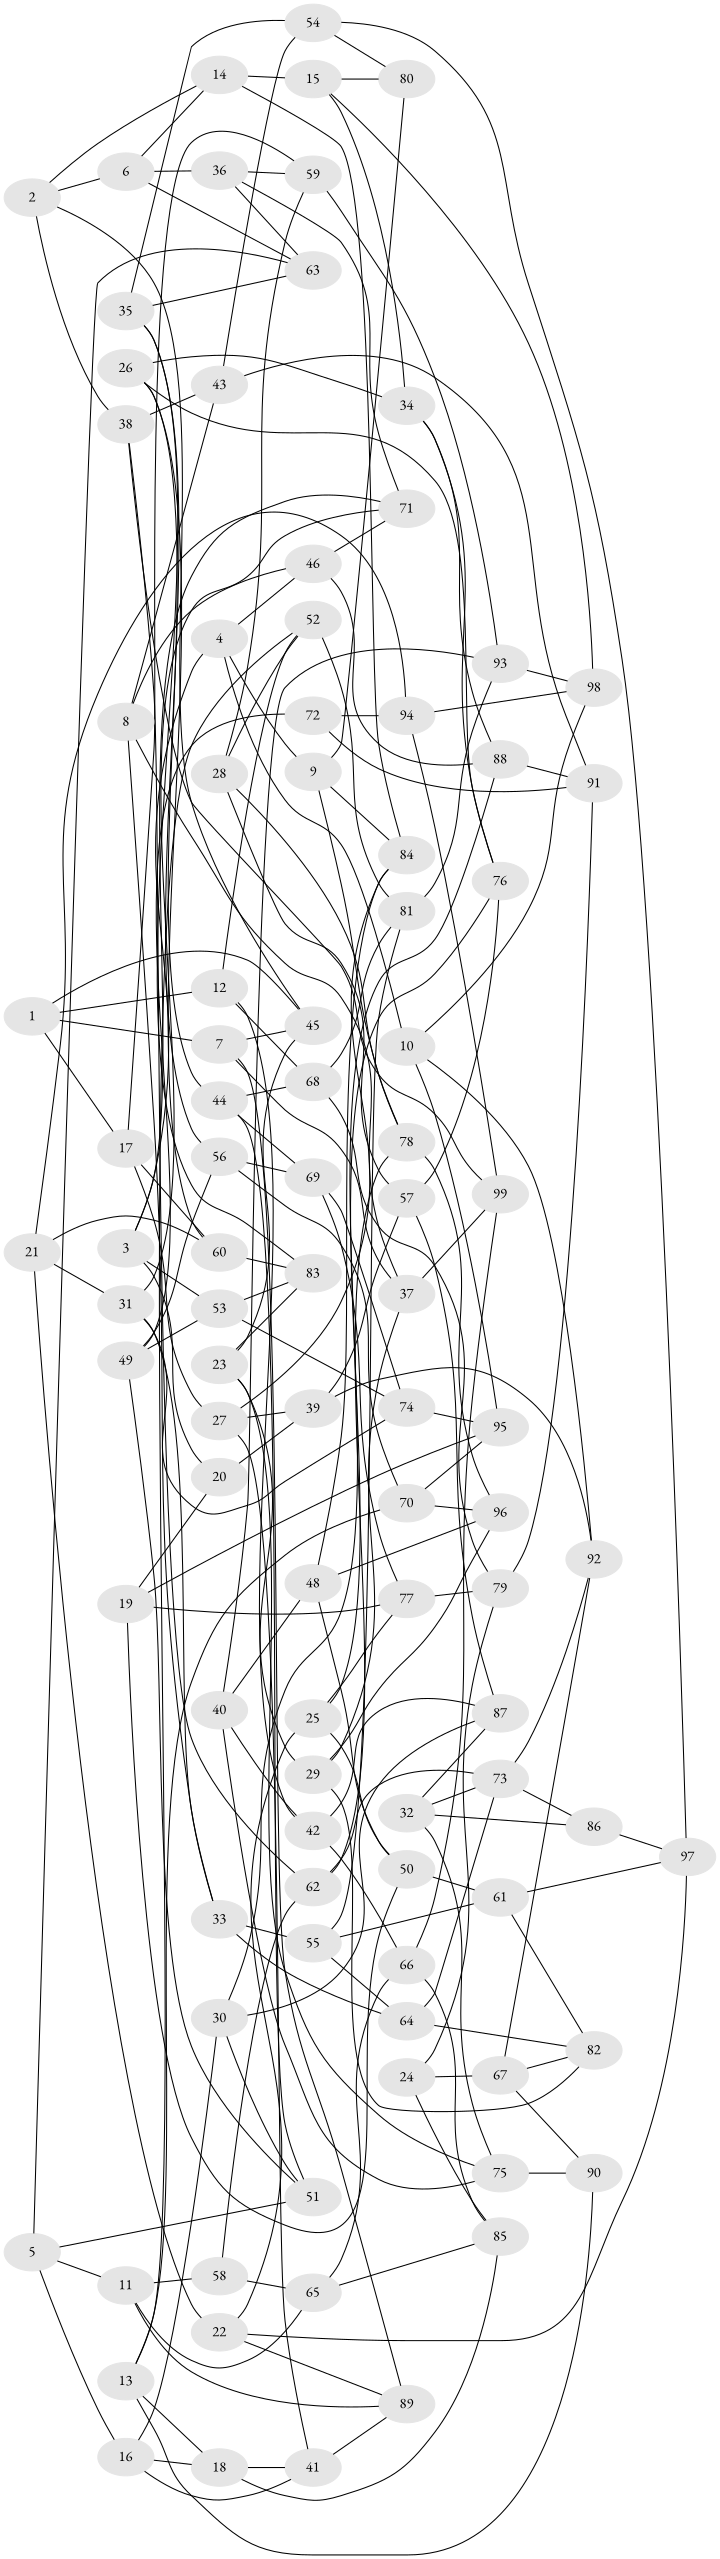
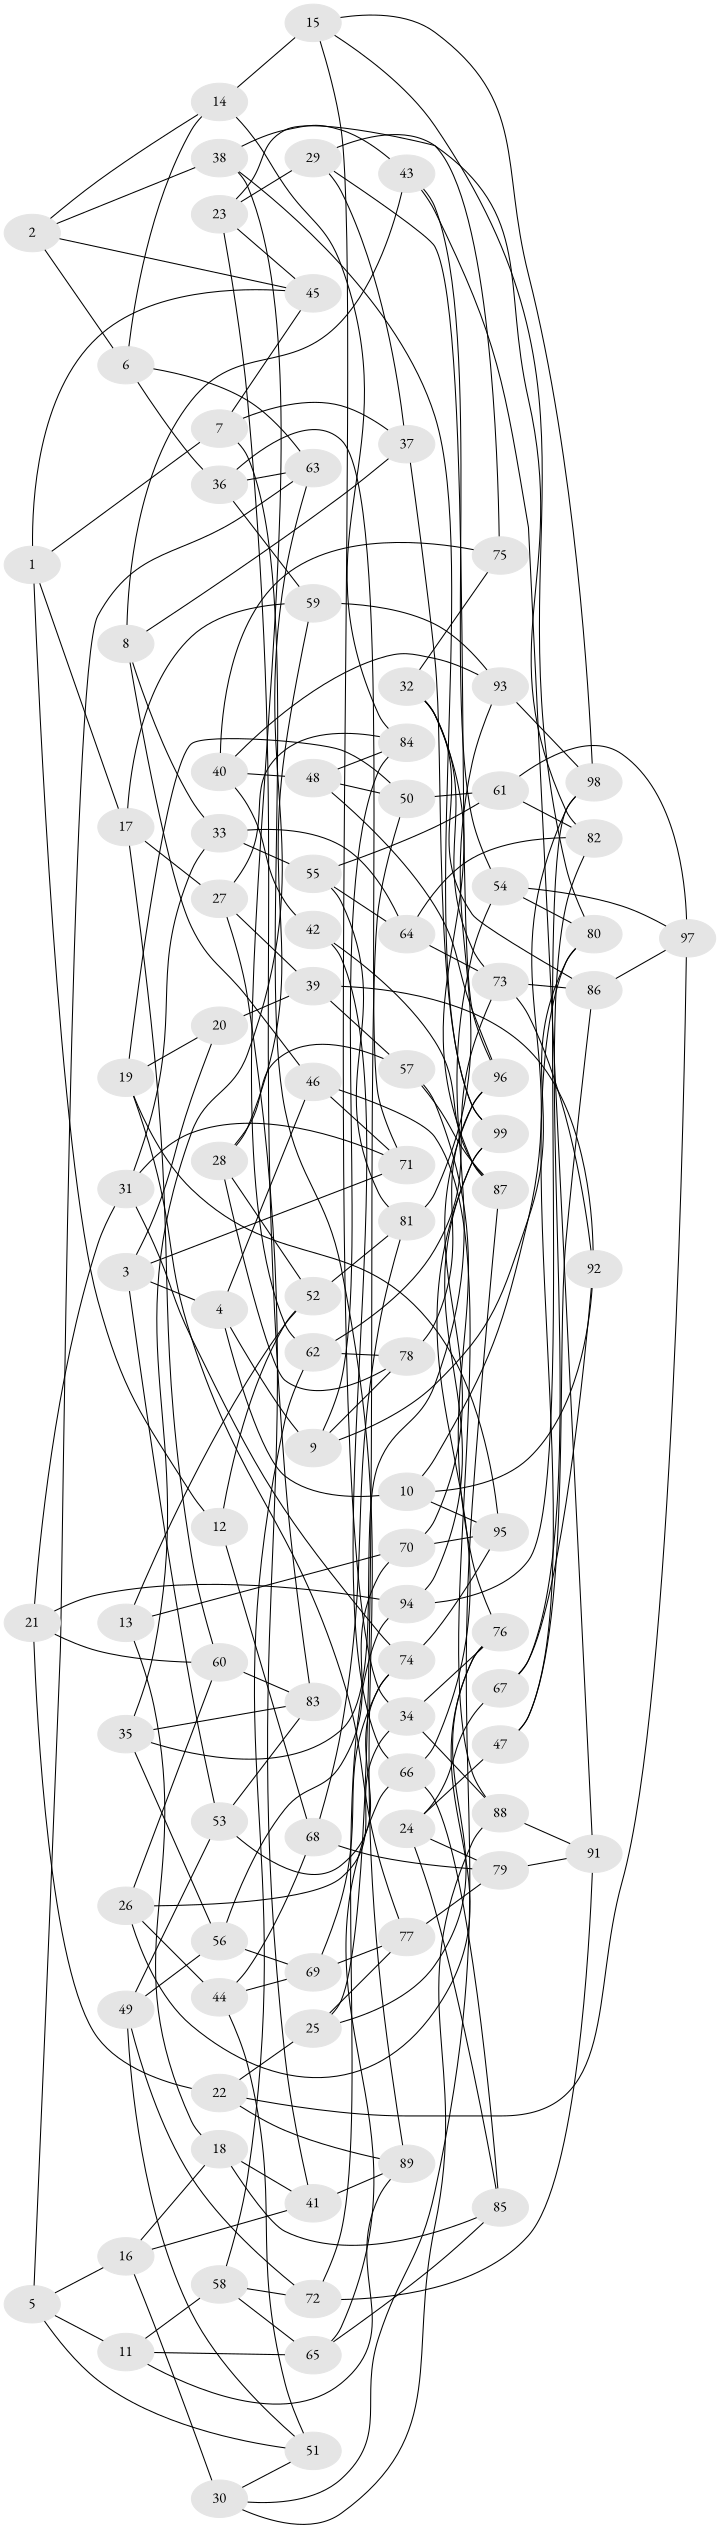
(266, 1410) -> none
none -> (500, 1745)
(594, 2173) -> none
none -> (262, 2291)
